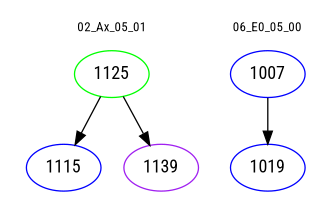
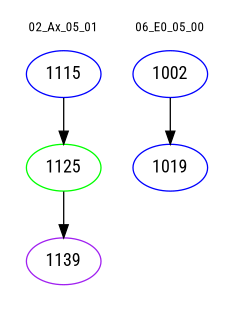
(268, 74) -> (170, 74)
(91, 115) -> (64, 115)
